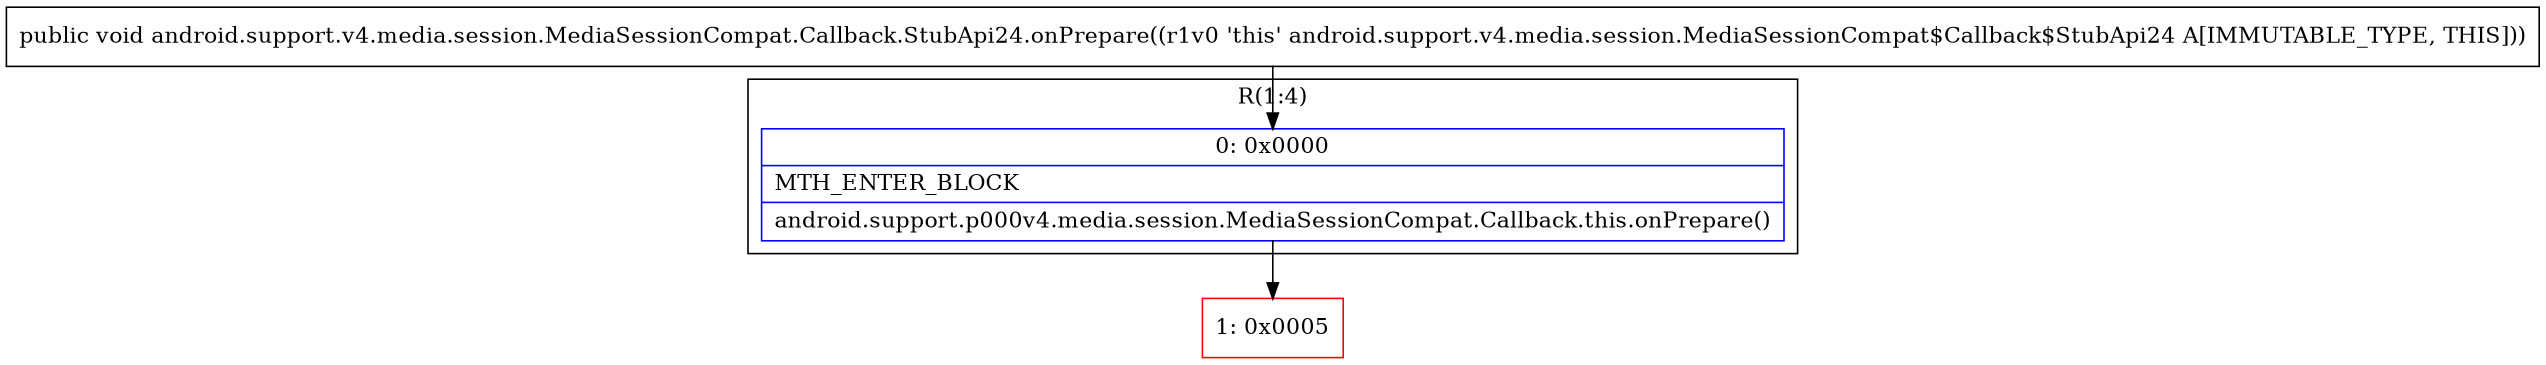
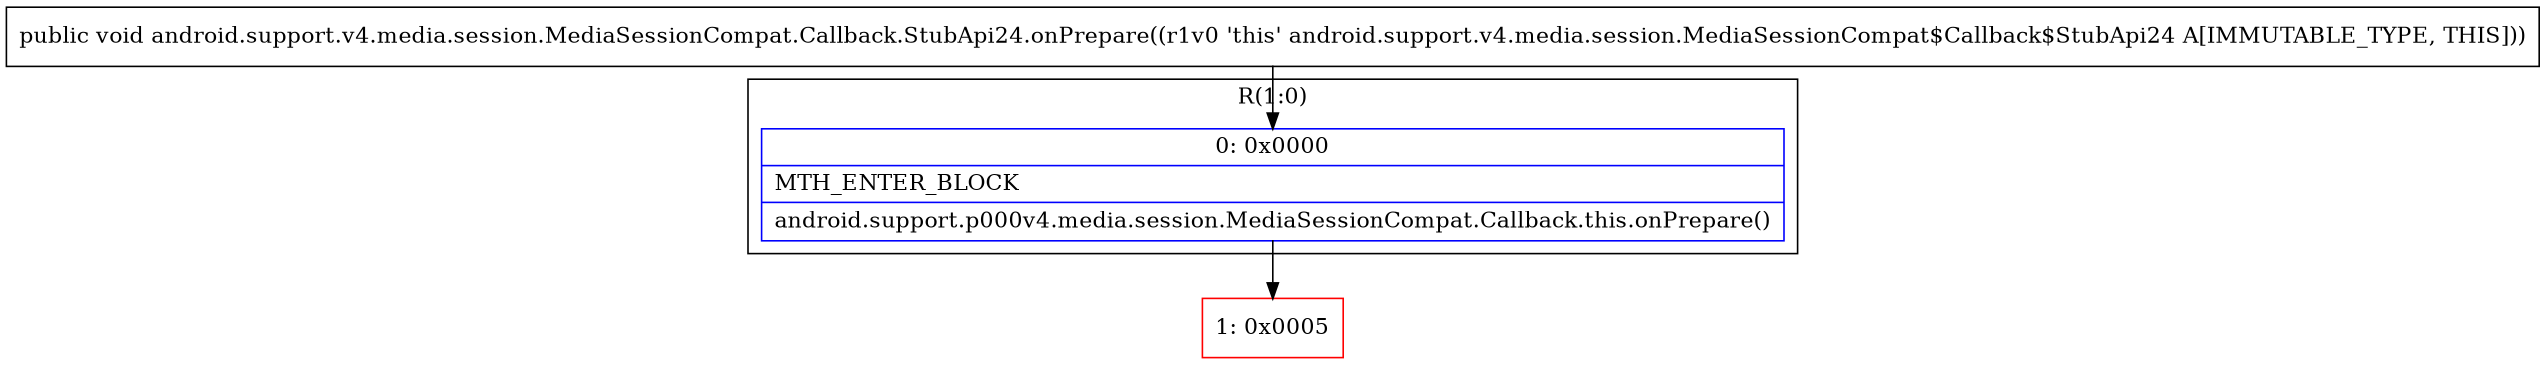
(1273, 98) -> (1273, 98)
